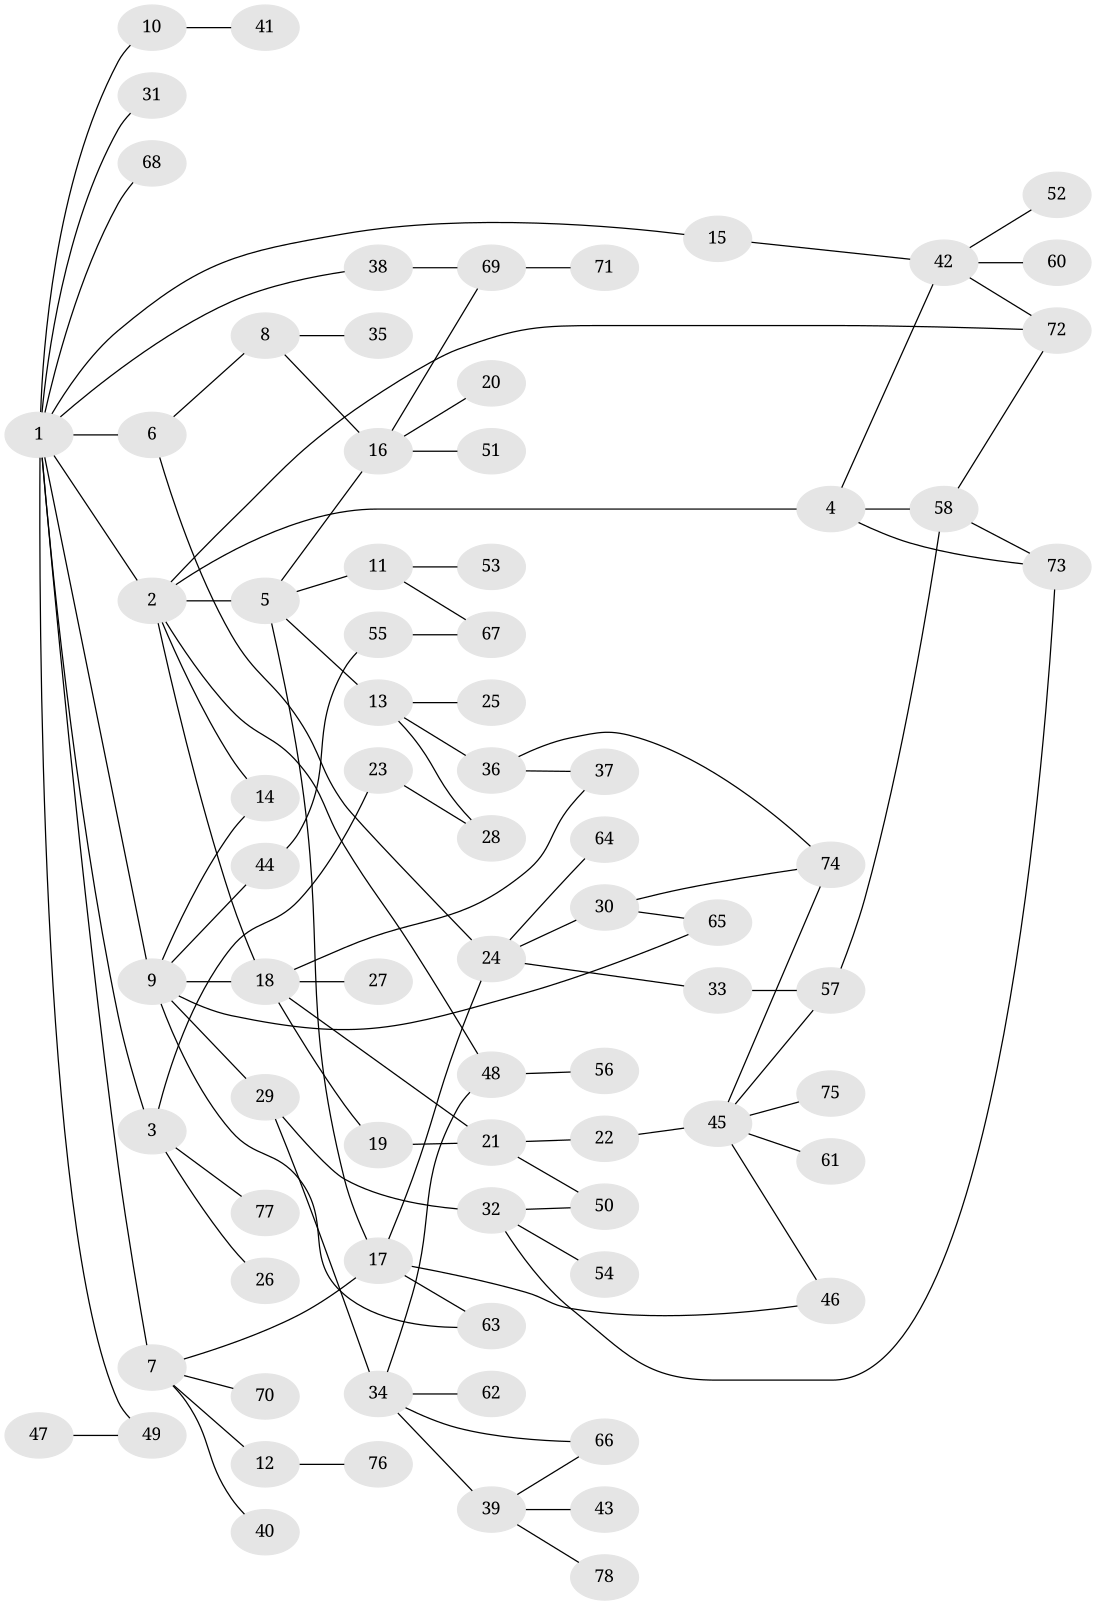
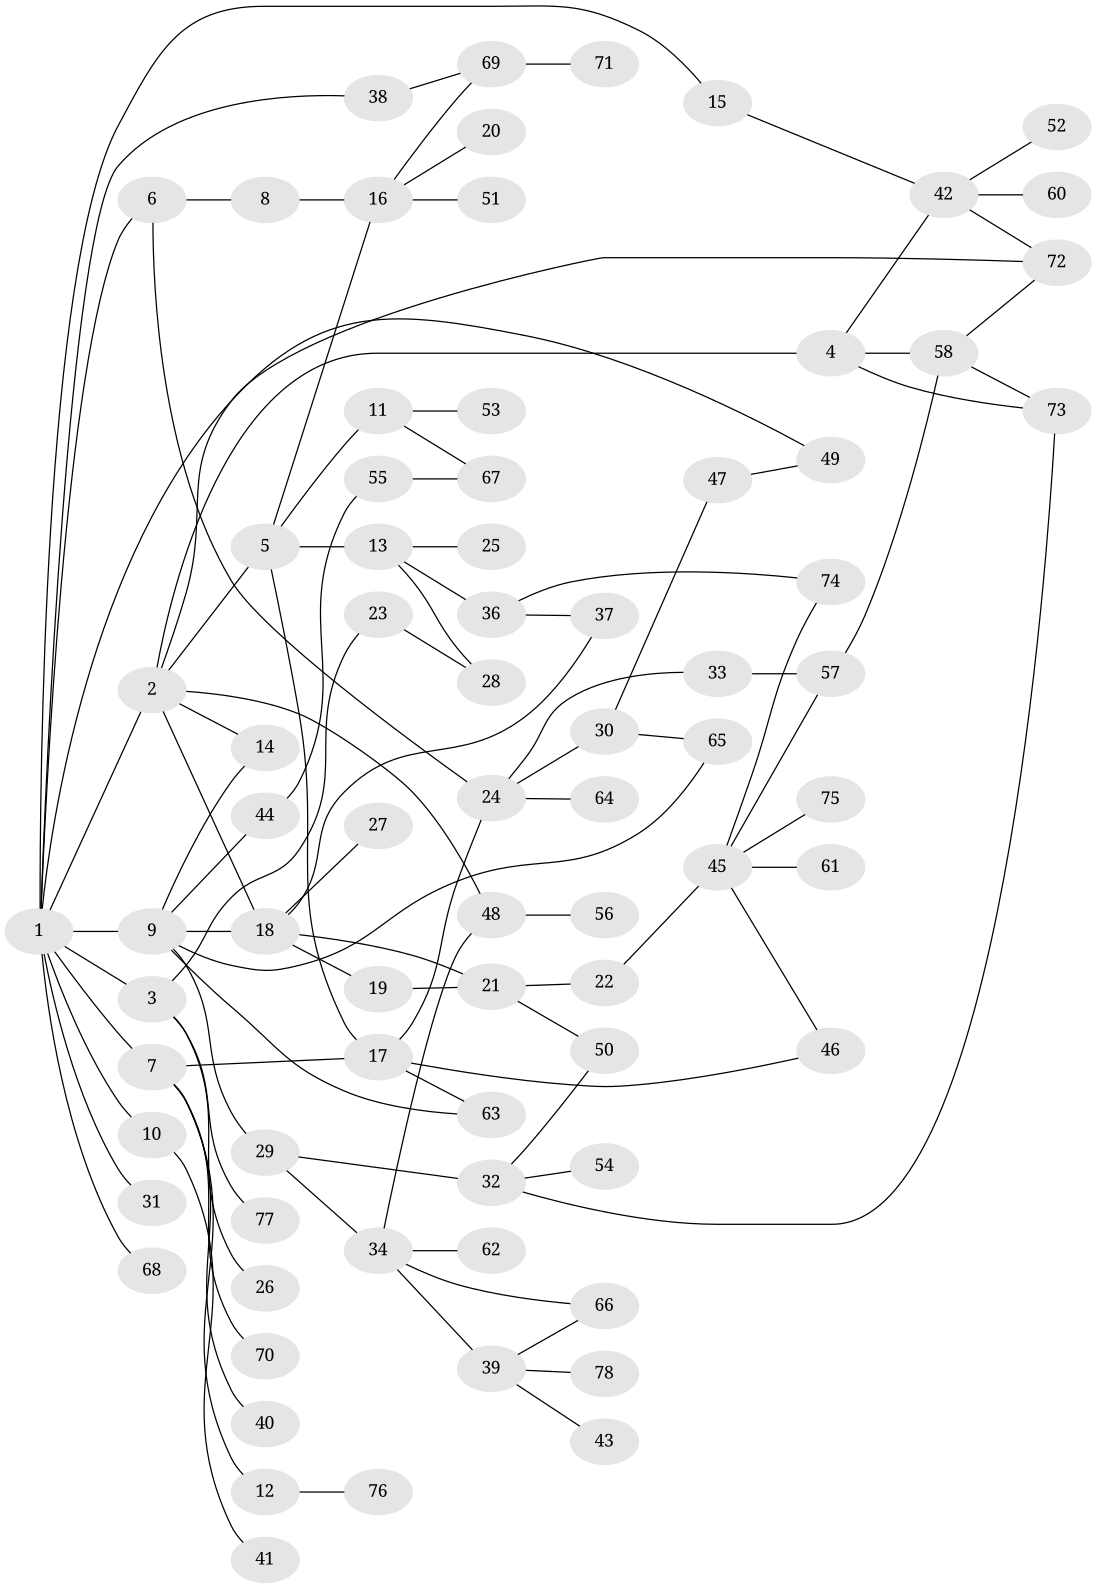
(378, 336) -> none
(716, 882) -> (661, 606)
